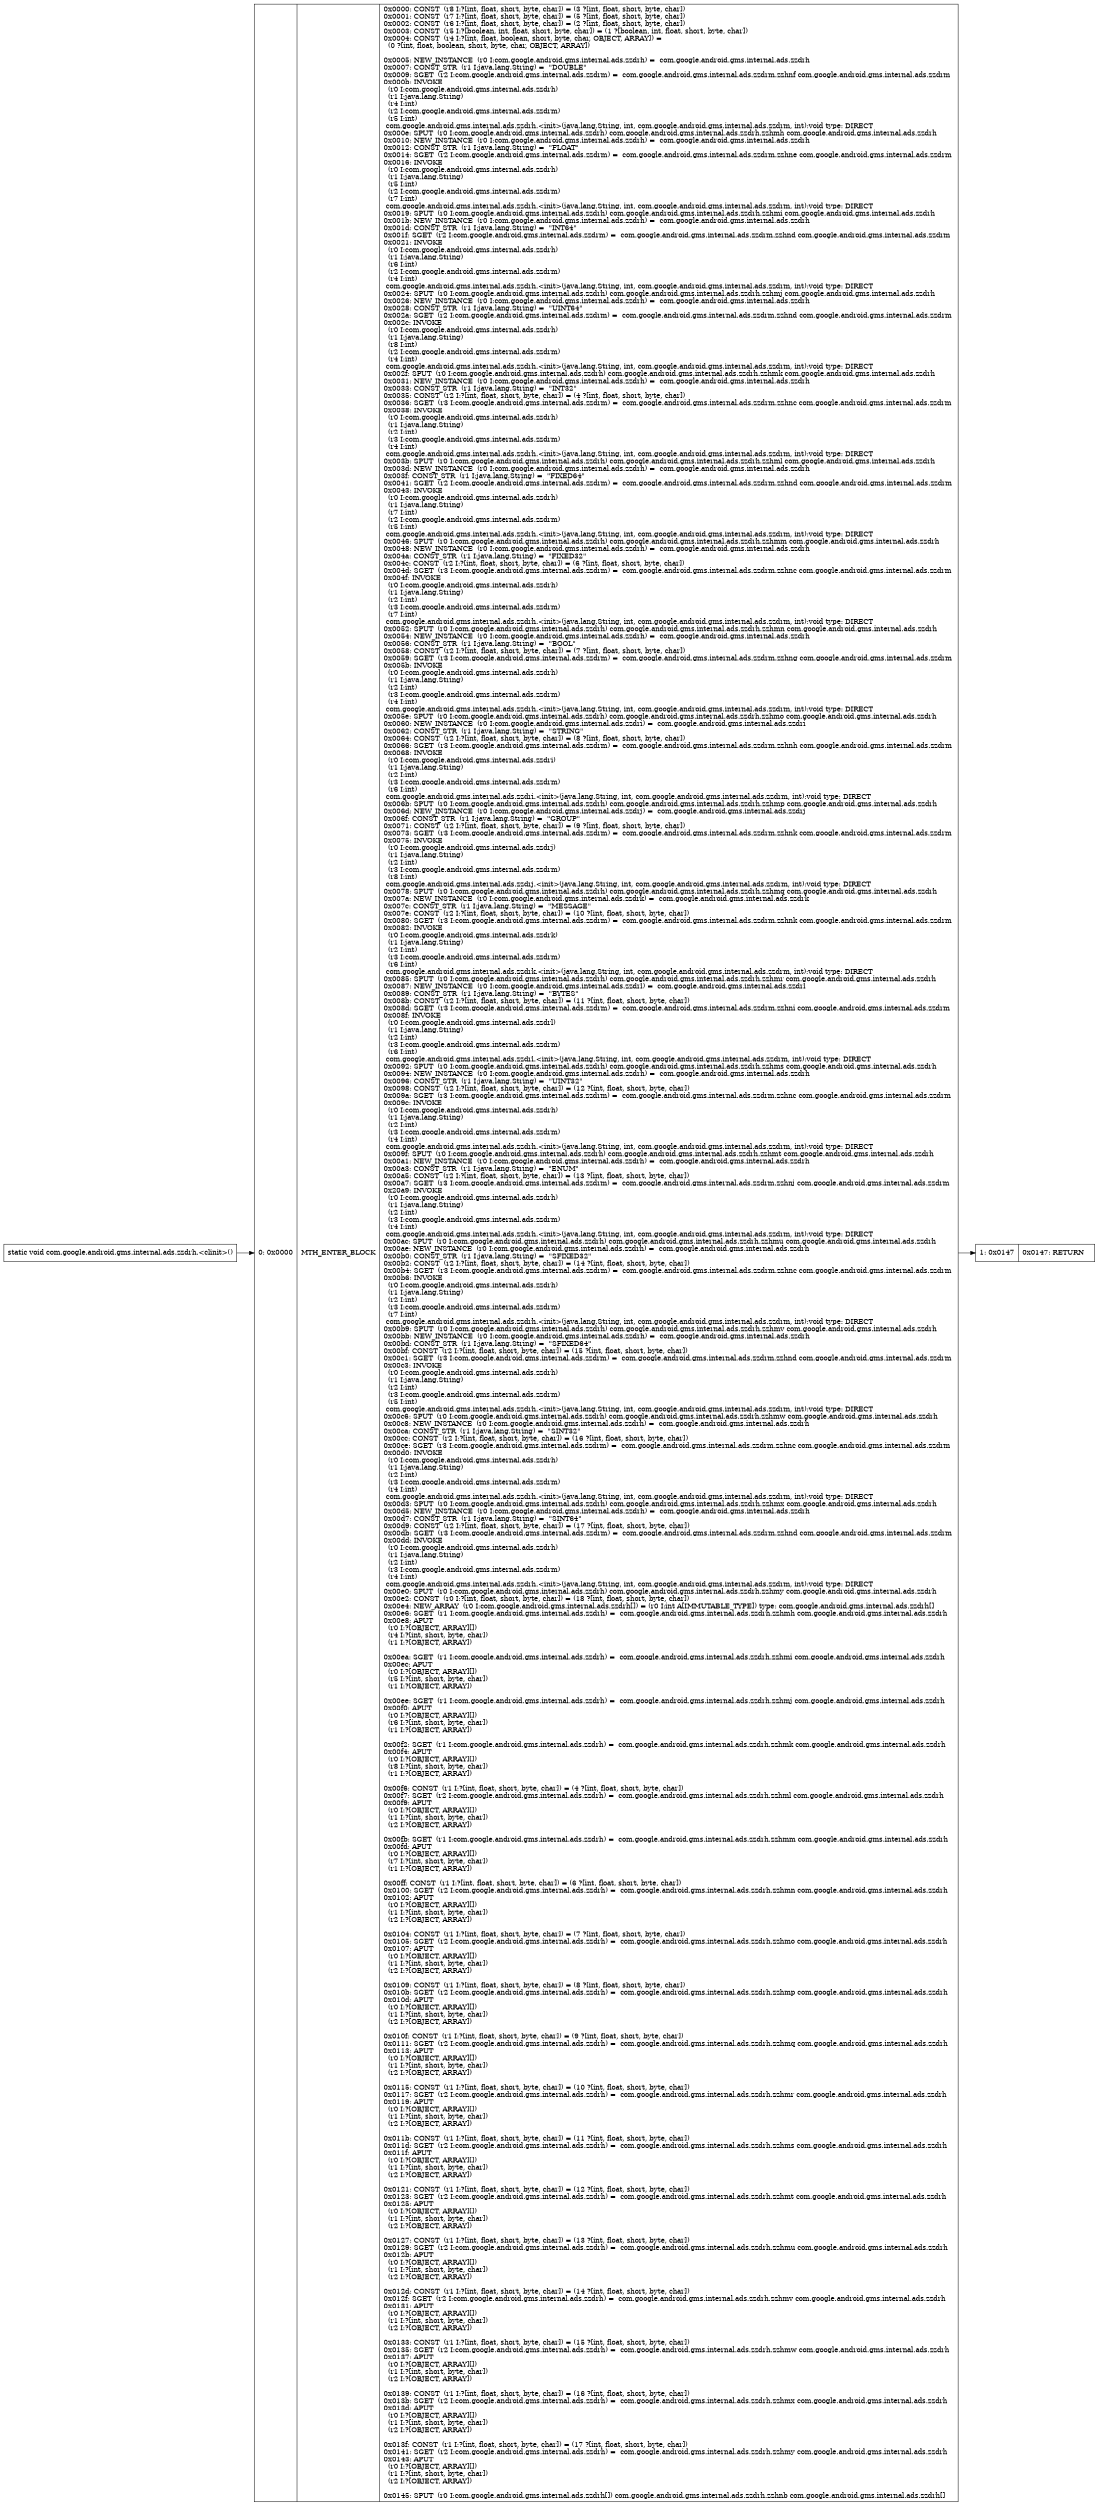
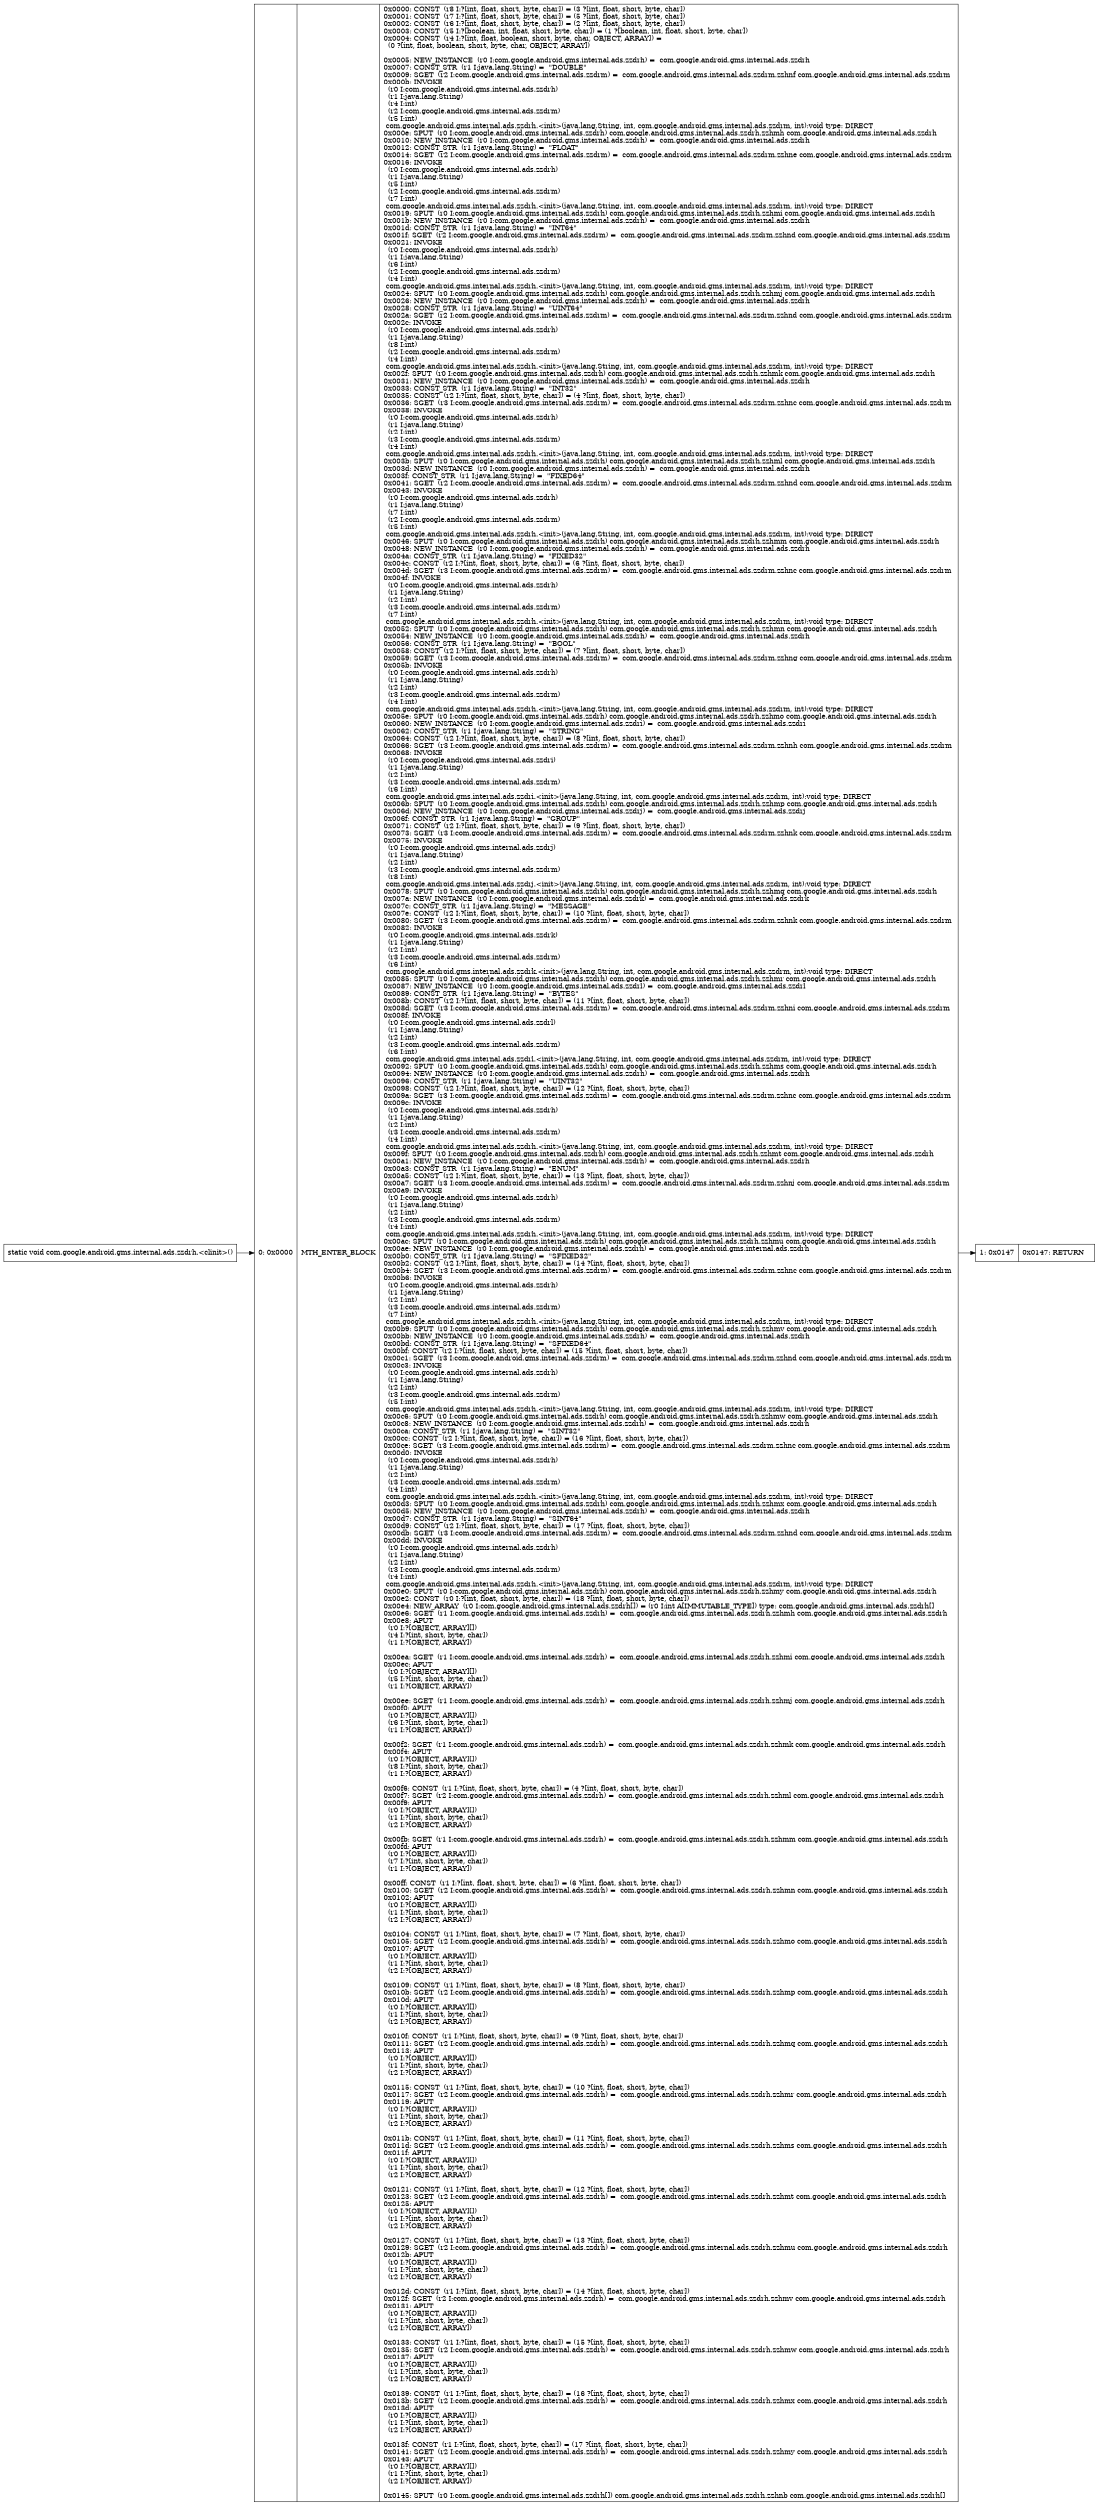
(415, 1191) -> (415, 1191)
